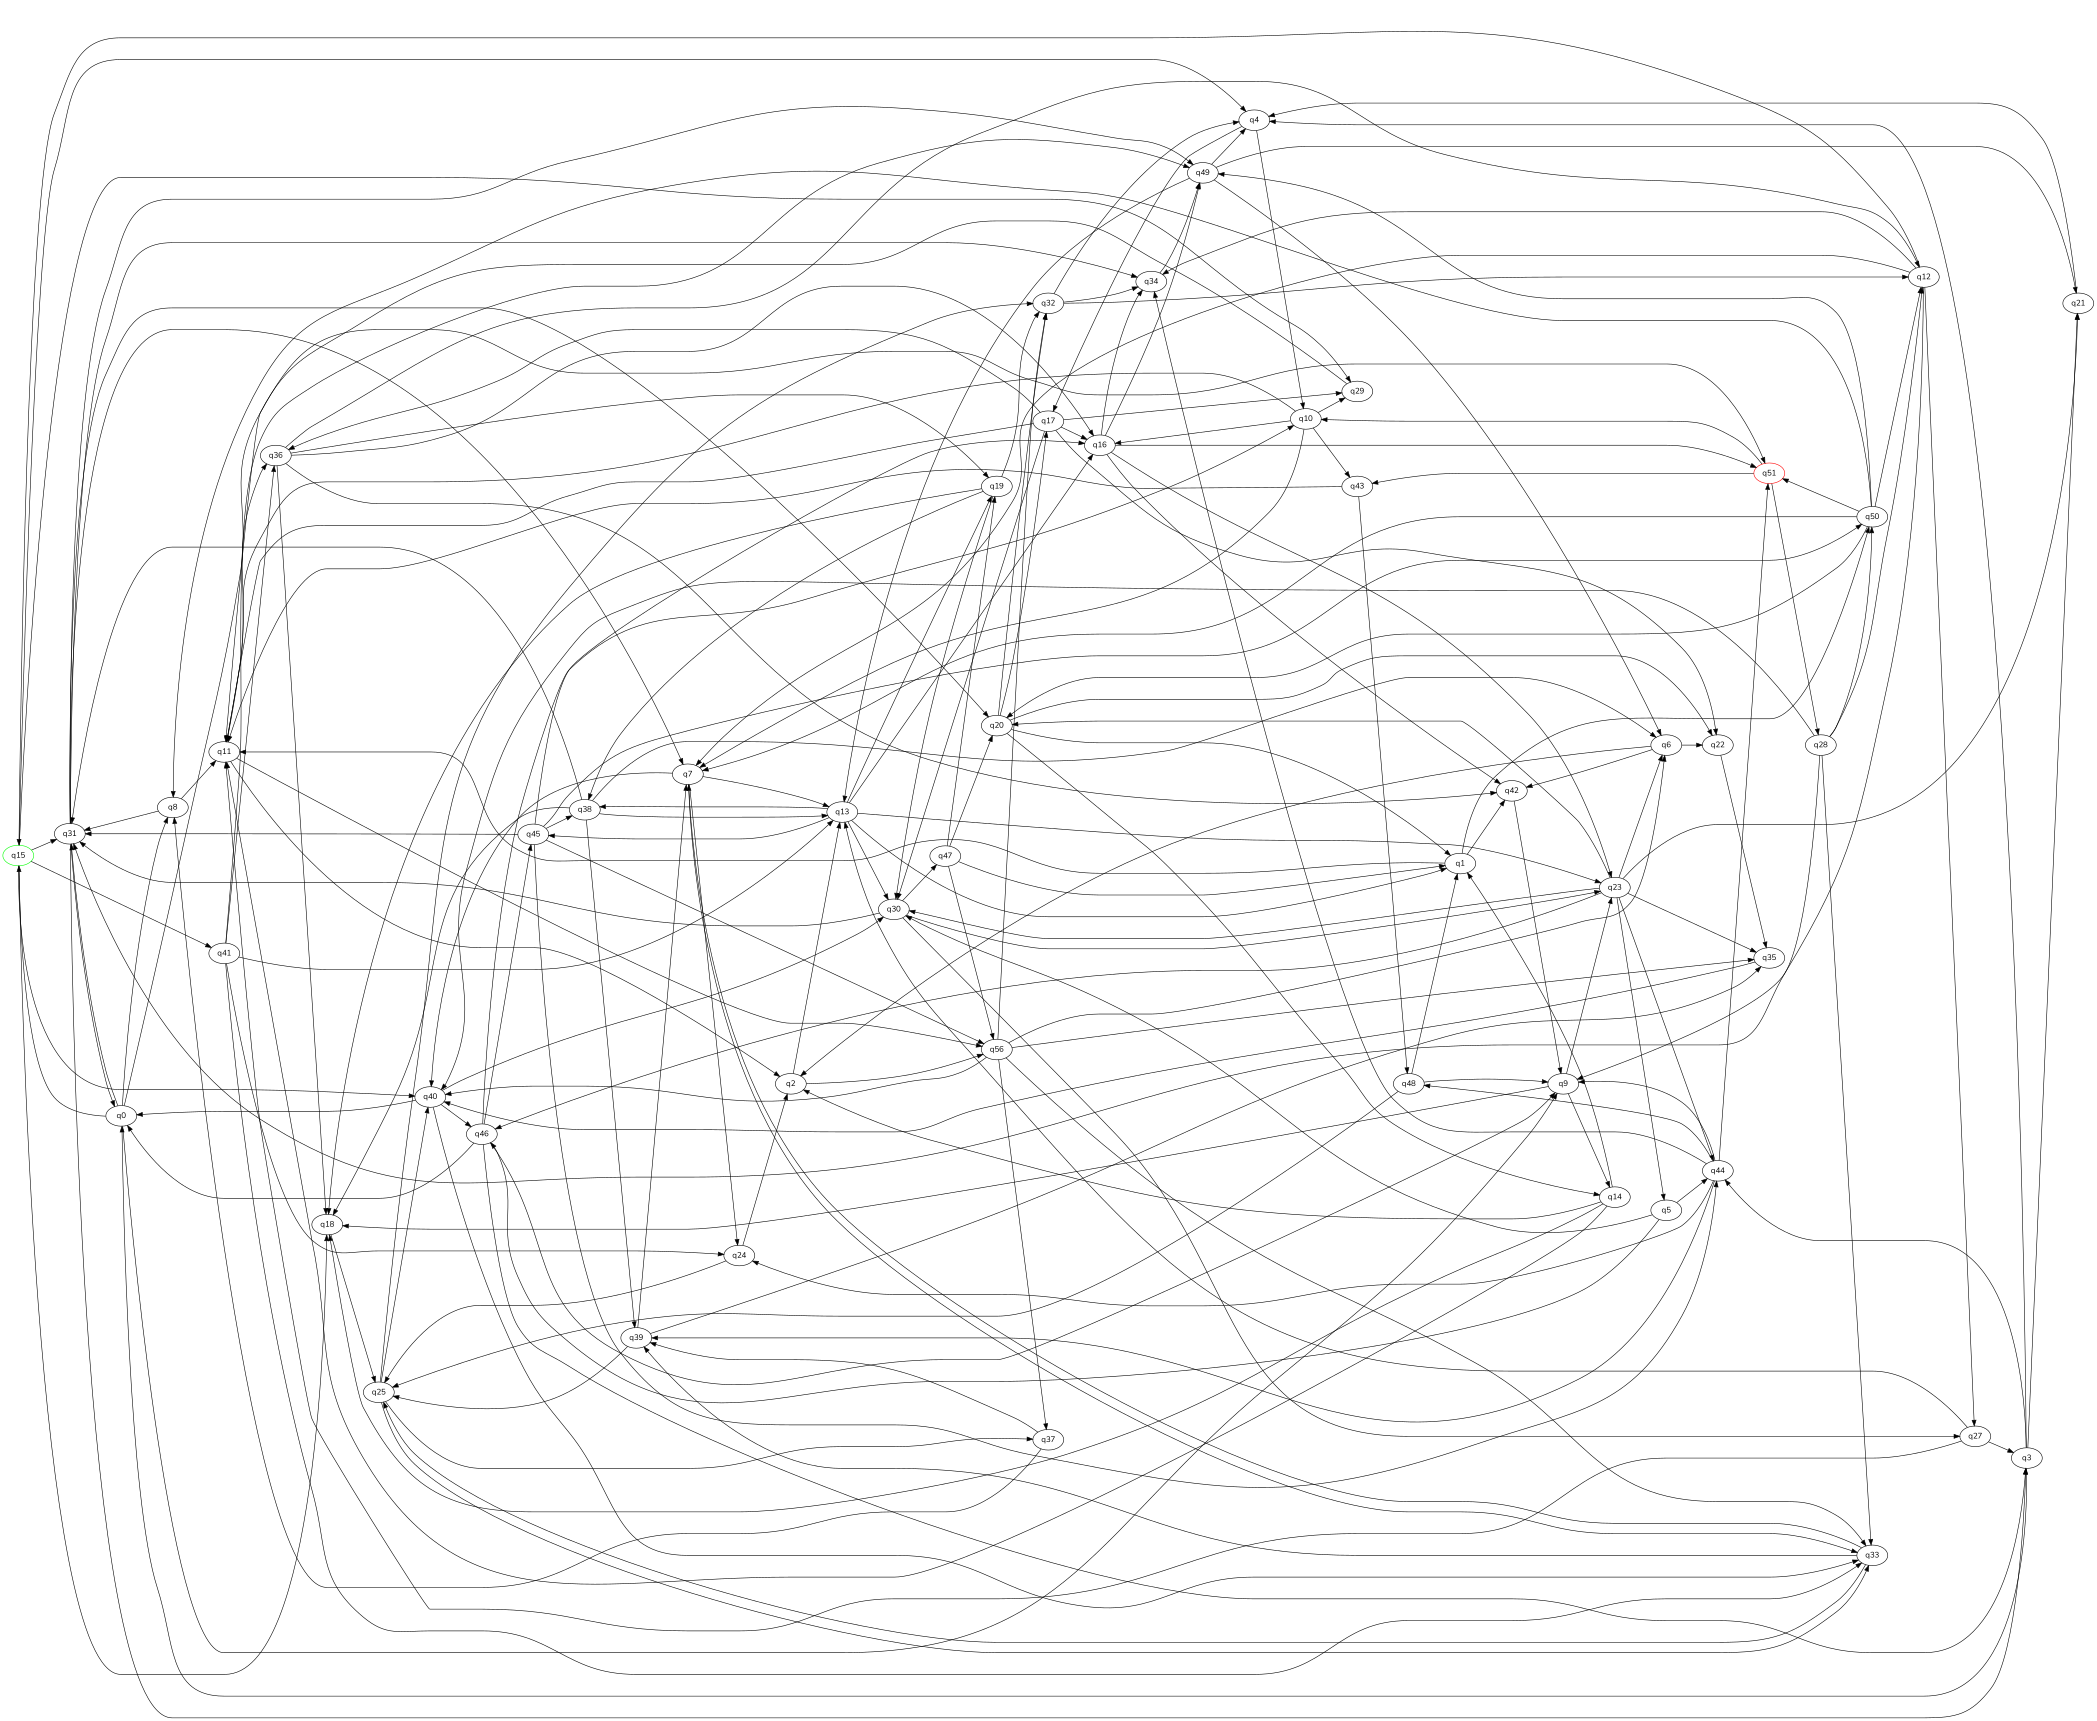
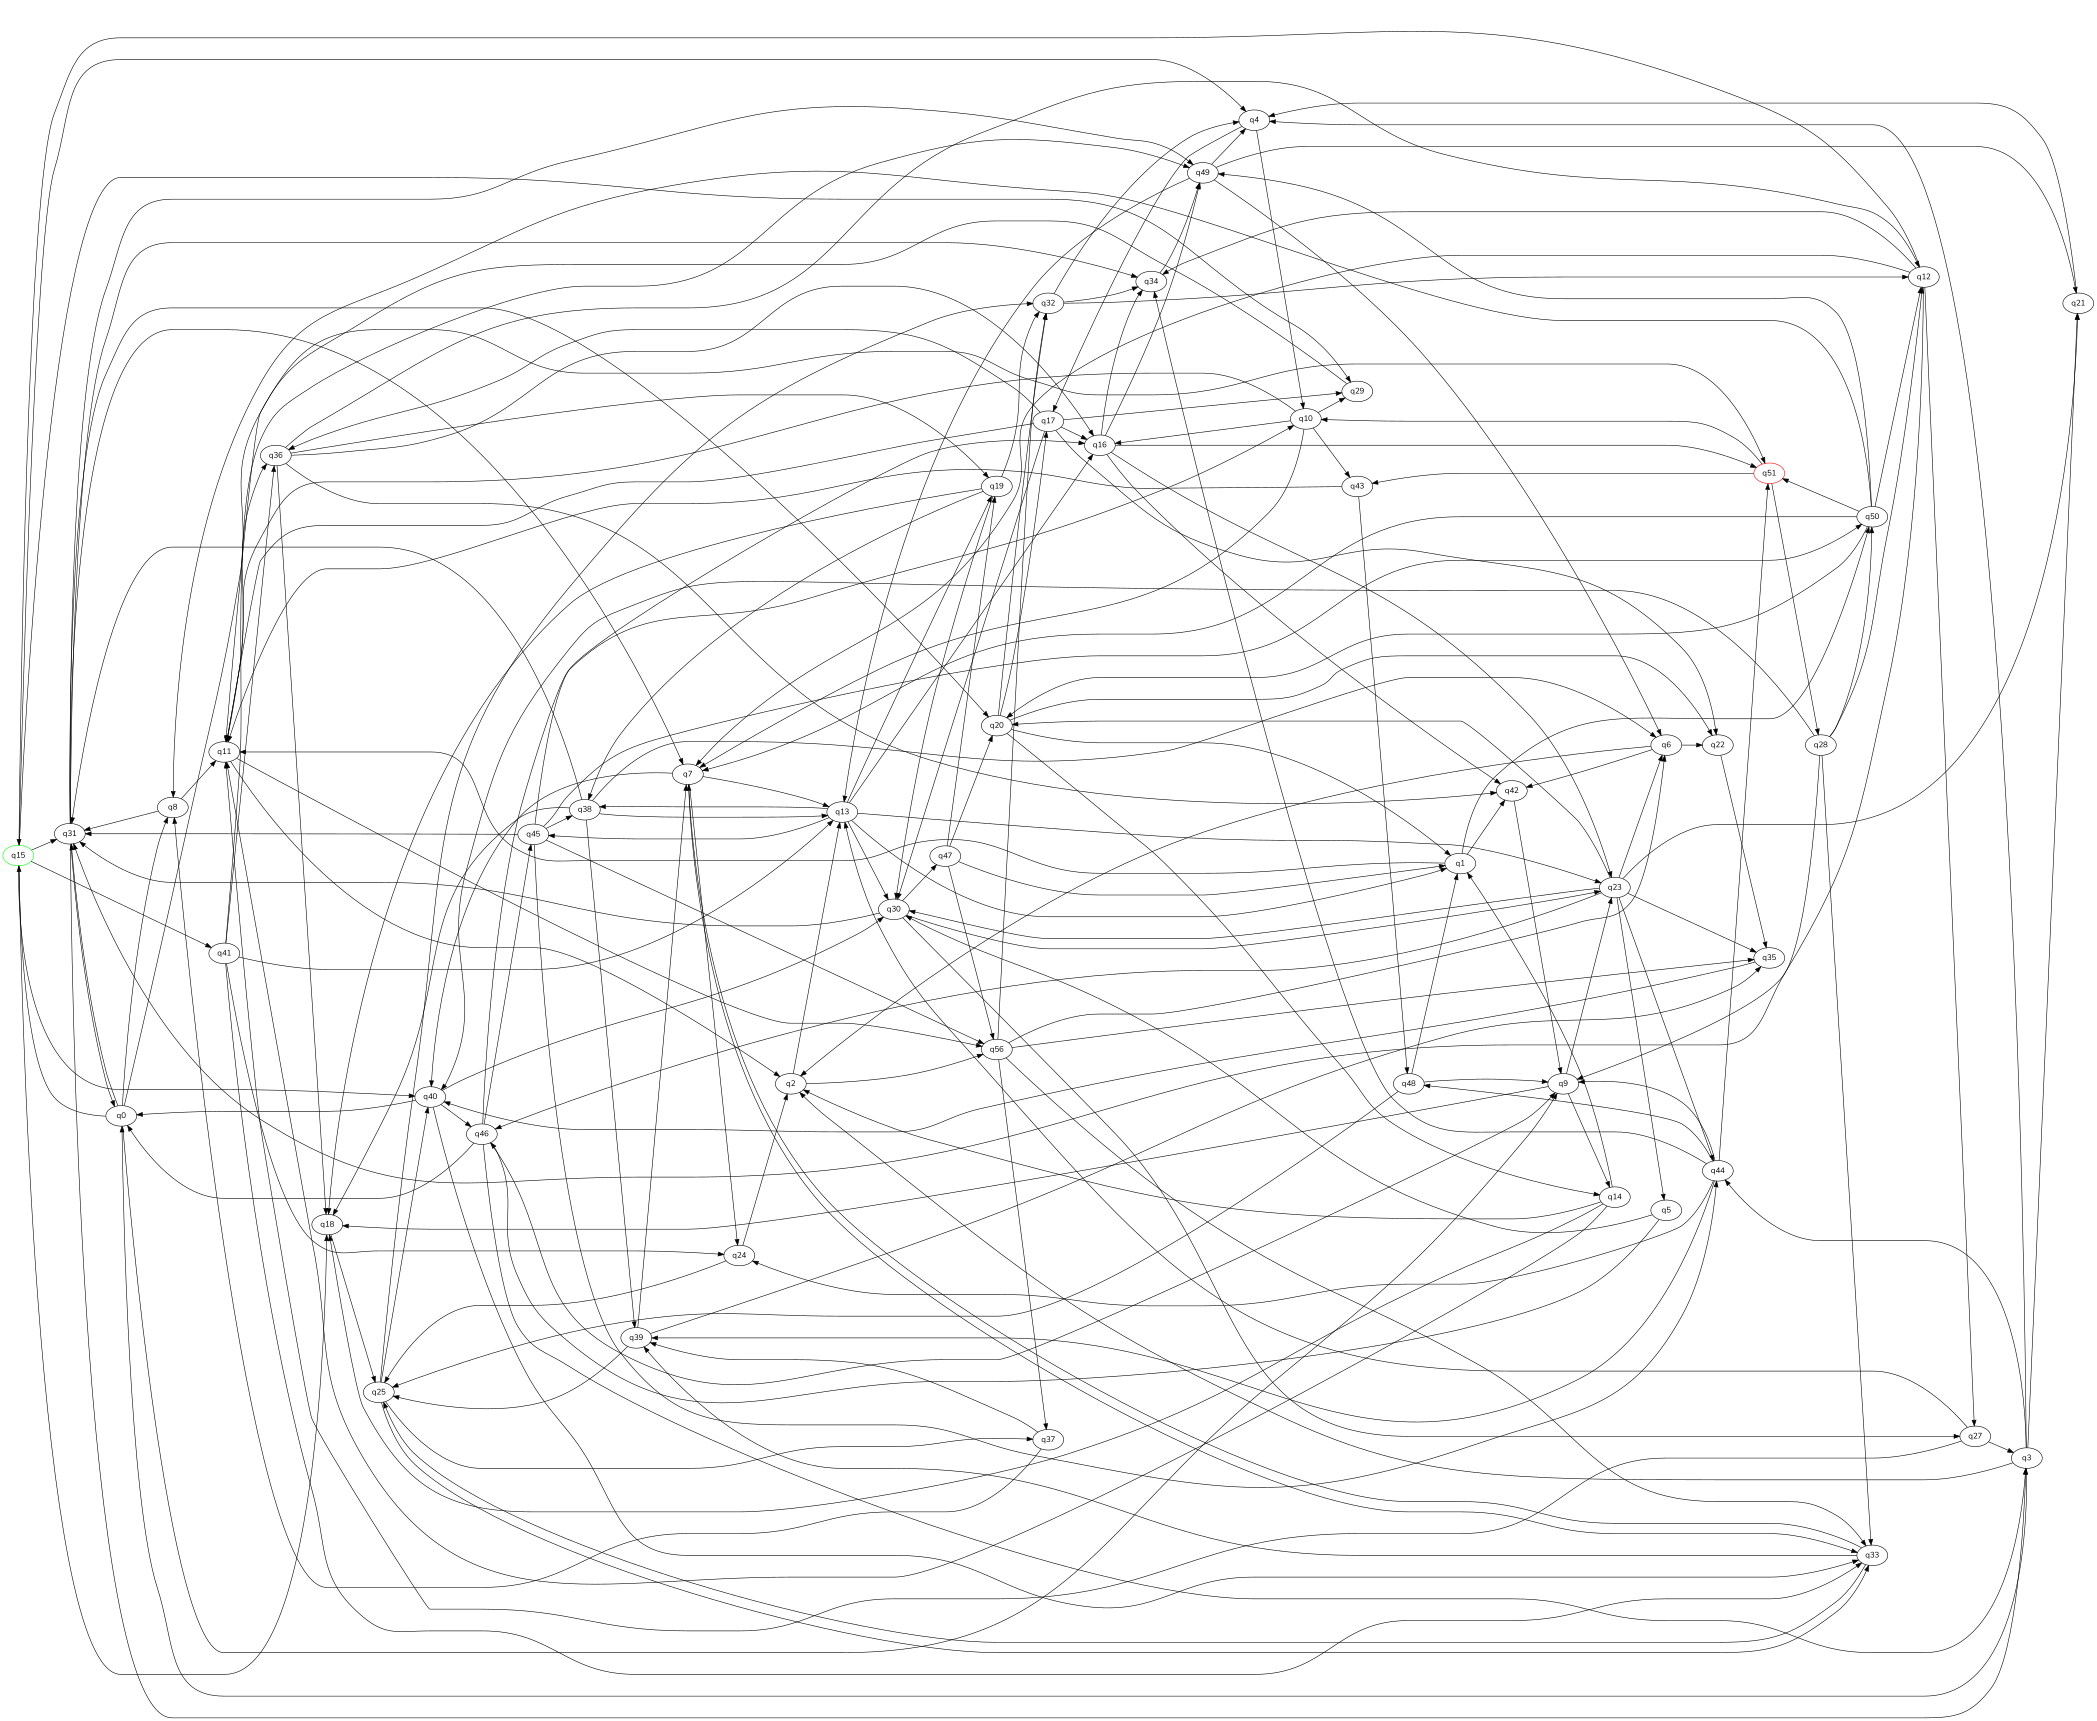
(735, 1100) -> none
(1690, 1192) -> none
none -> (1358, 1447)
